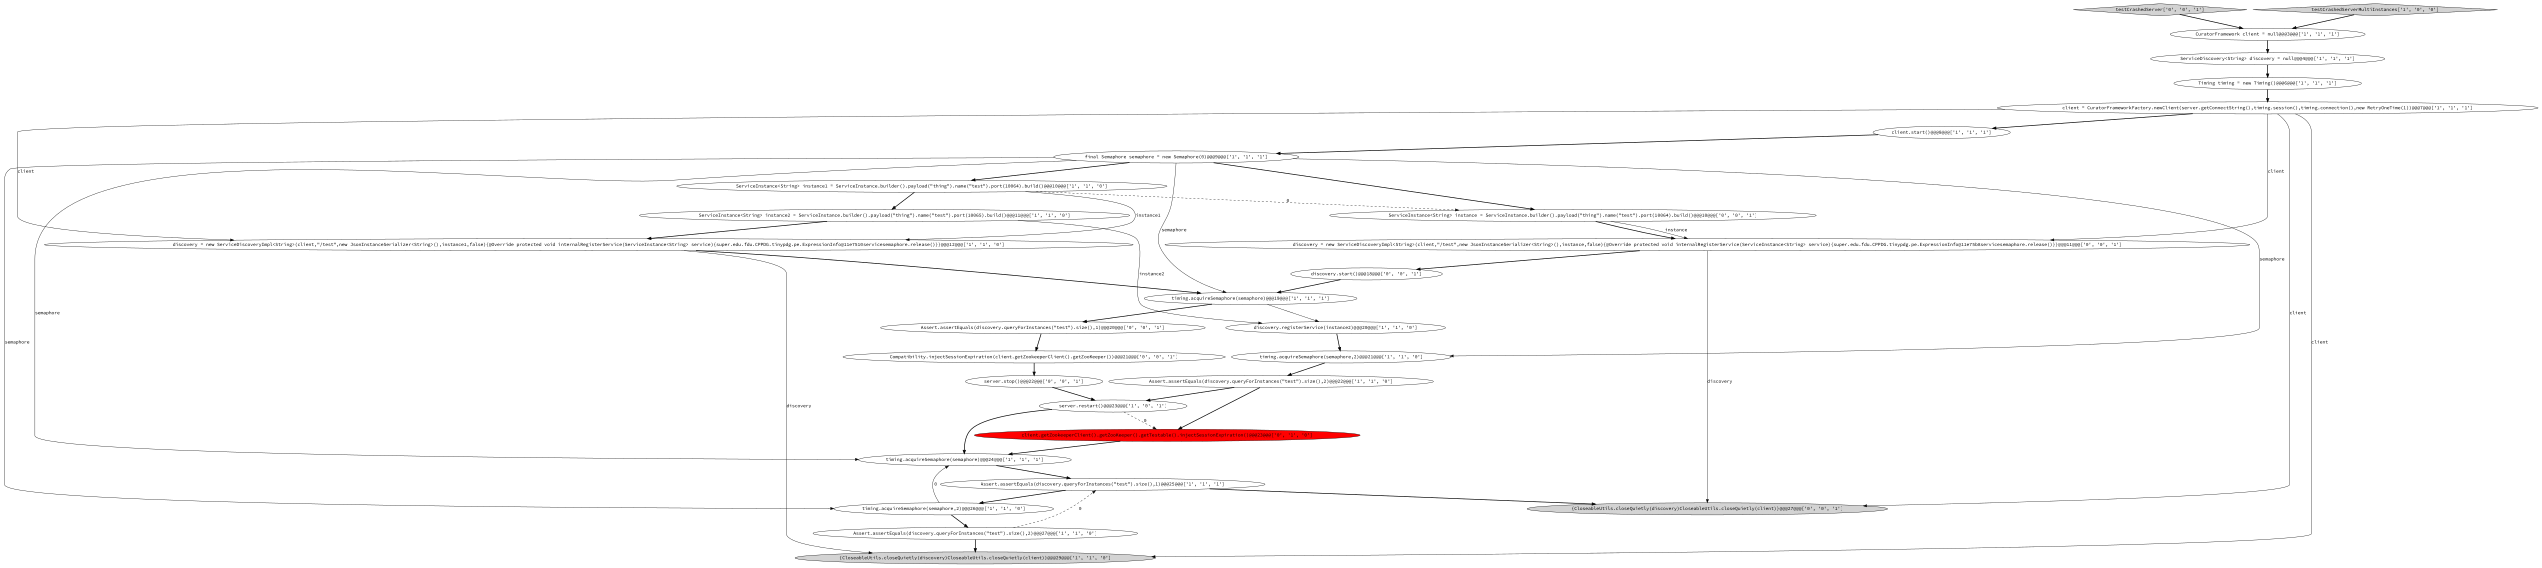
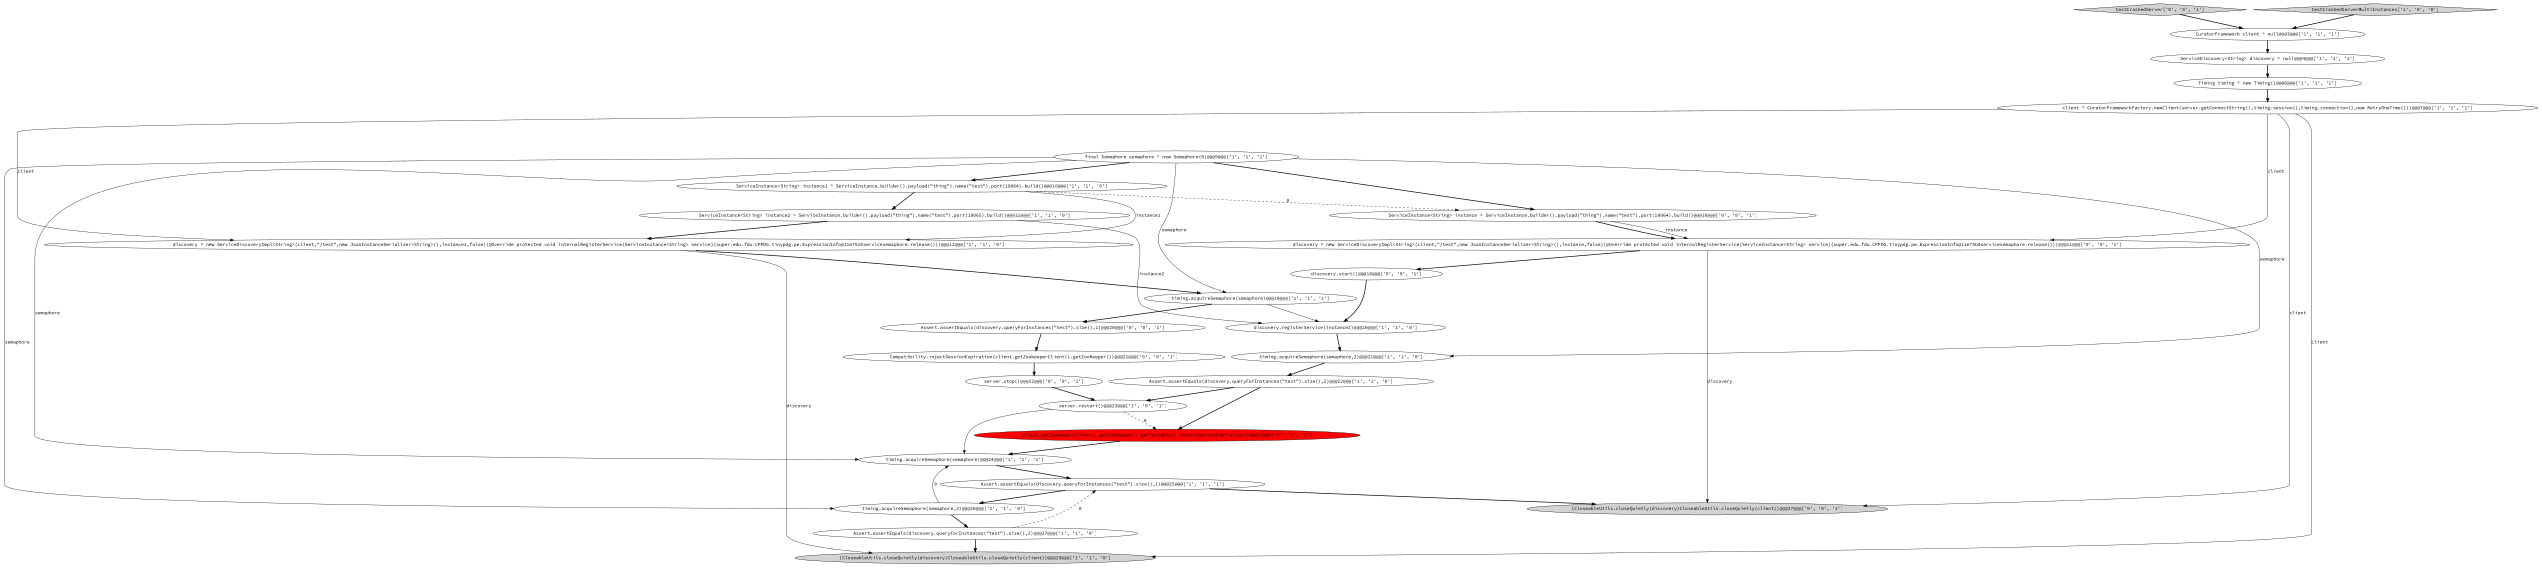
(1942, 132) -> none
(1311, 286) -> (1361, 302)
(999, 417) -> (999, 417)
